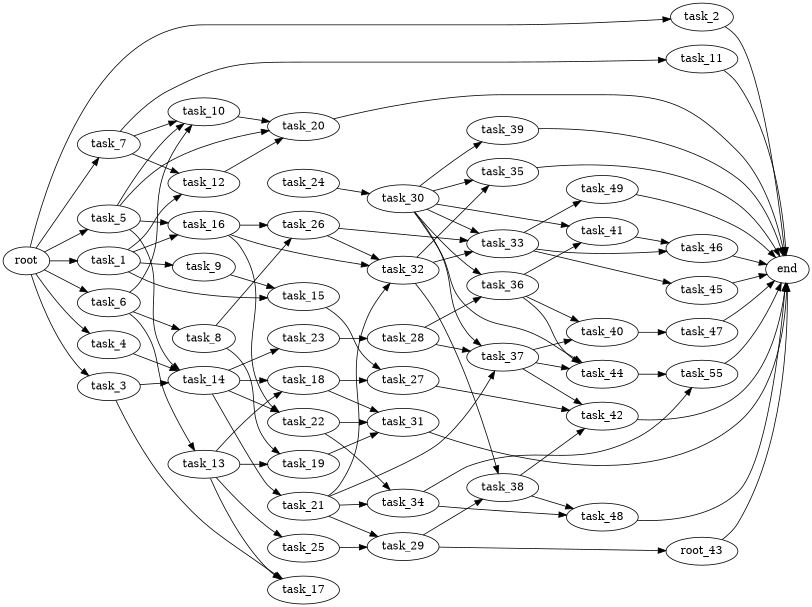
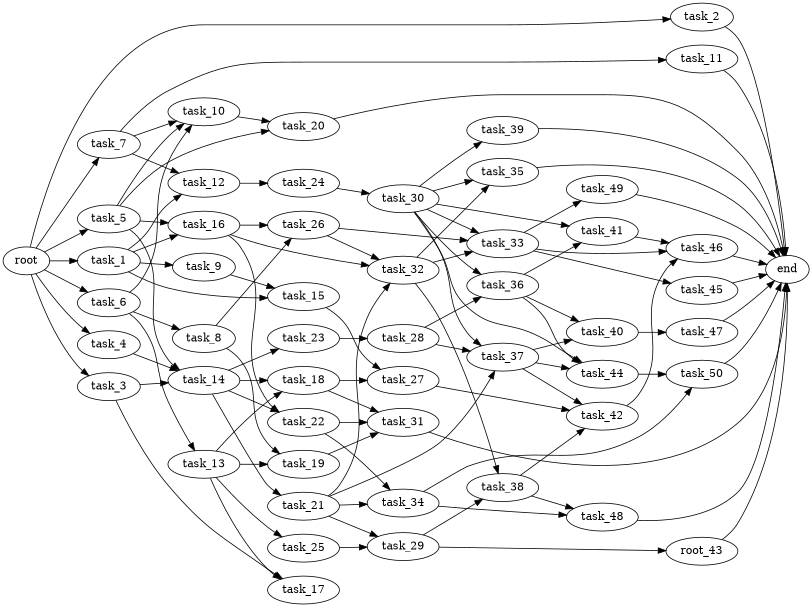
(250, 157) -> (250, 183)
(702, 374) -> (702, 374)
(742, 391) -> (653, 340)
